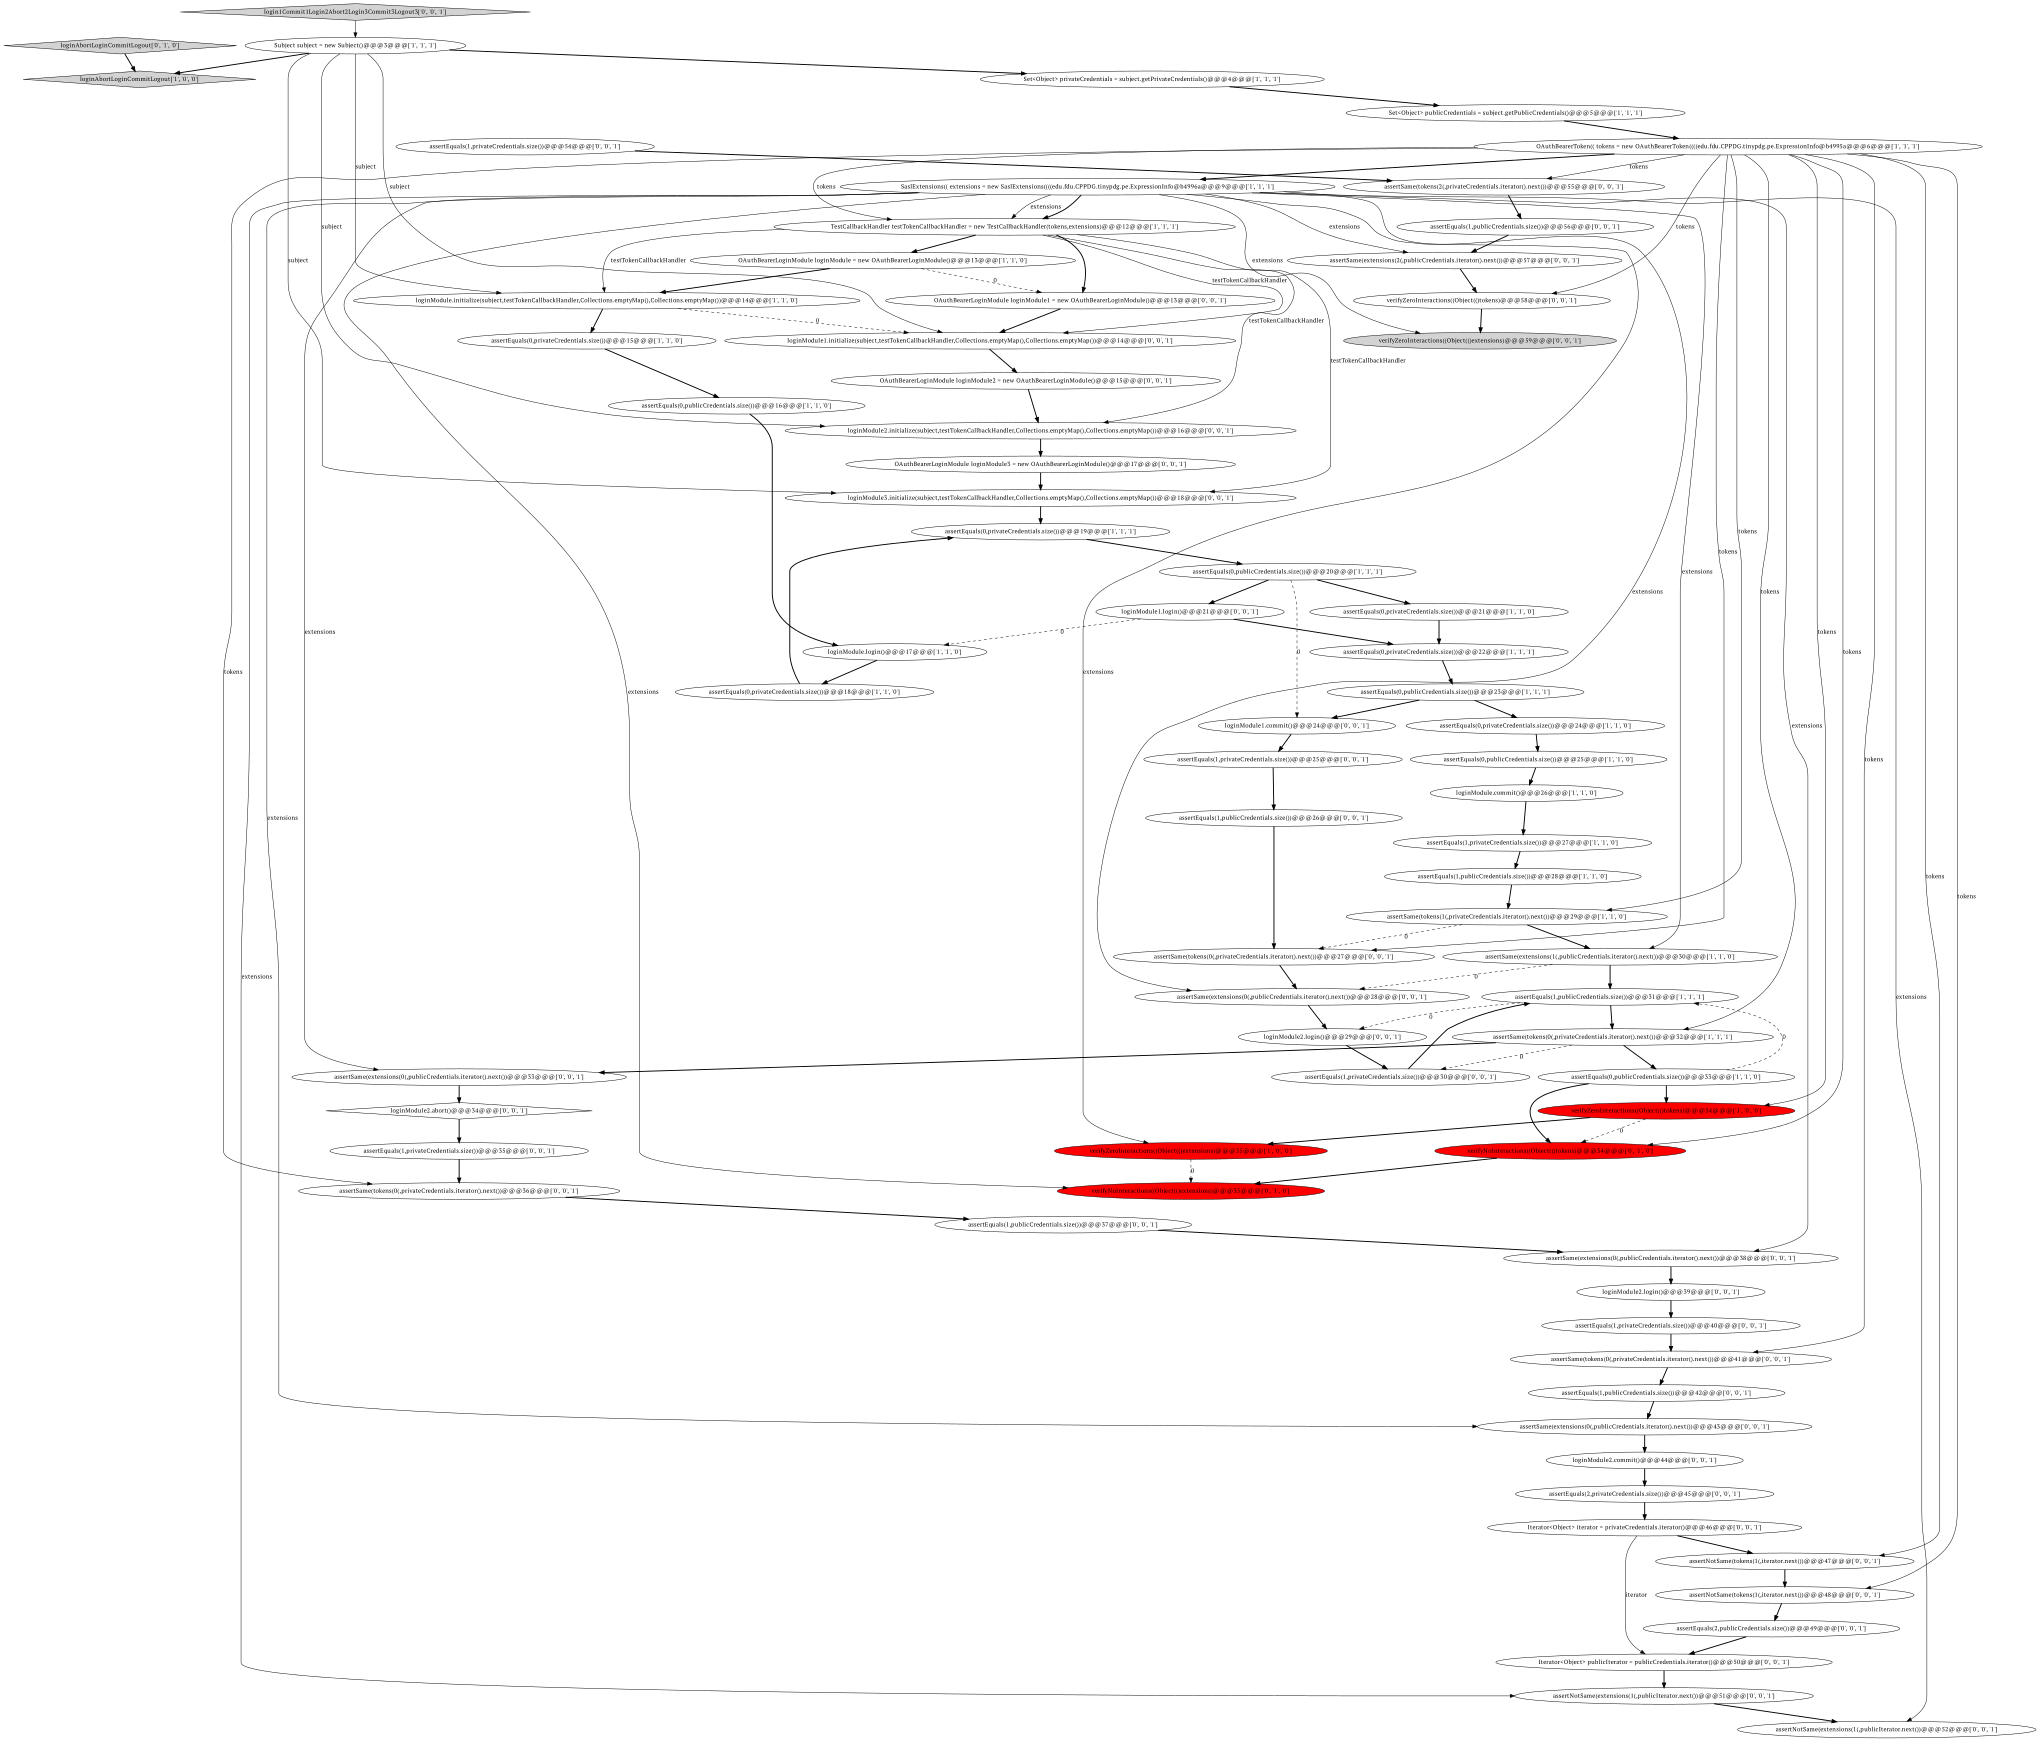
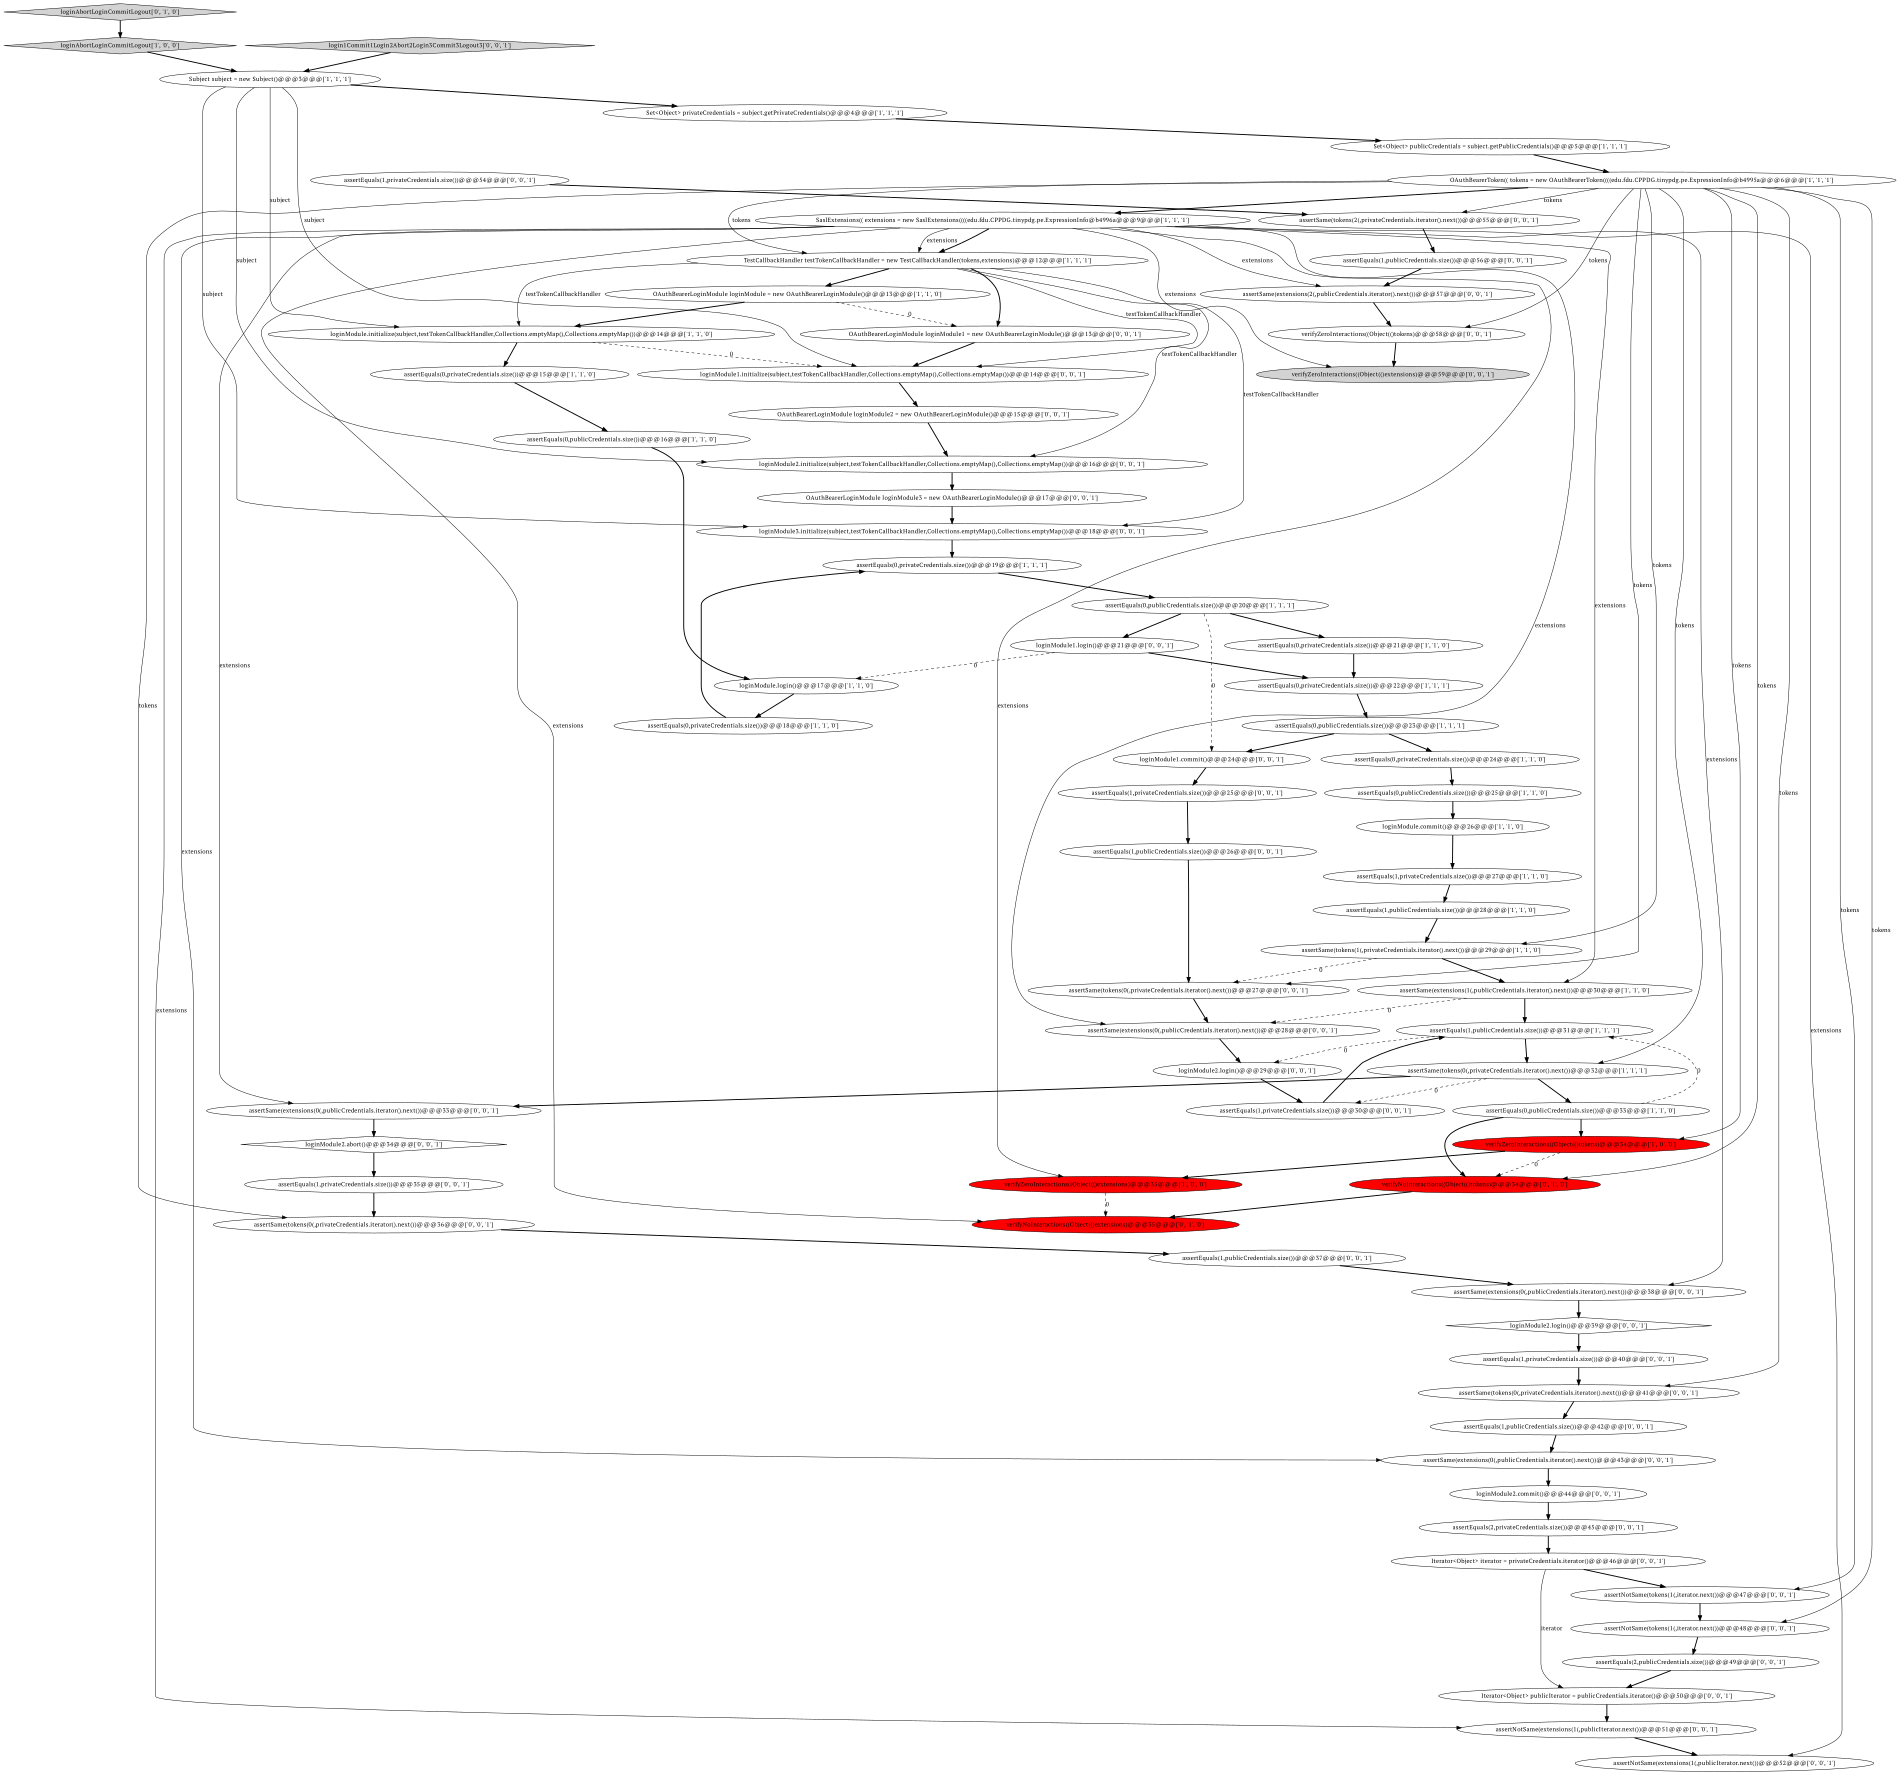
(355, 27) -> (350, 61)
(244, 63) -> (189, 61)
(1671, 1292) -> (1579, 1326)
